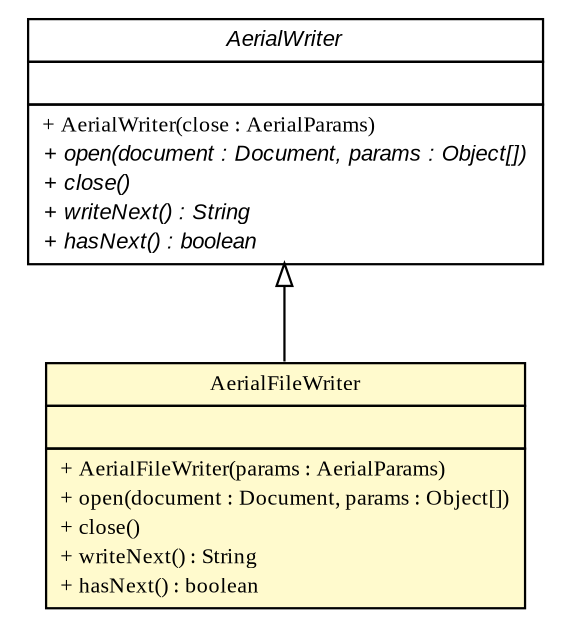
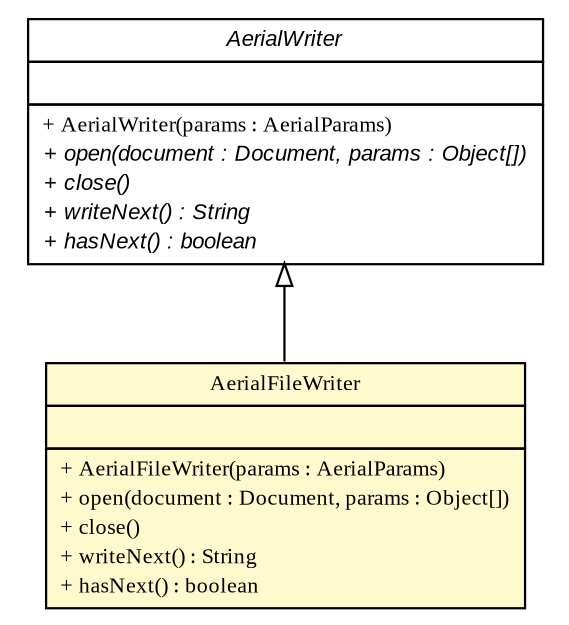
(209, 125) -> (217, 125)
